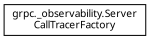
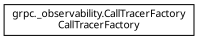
(75, 20) -> (99, 20)
